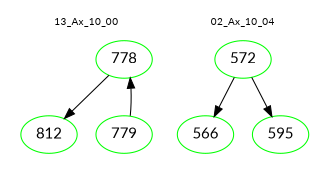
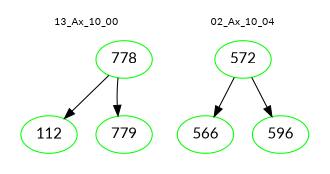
(131, 102) -> (117, 92)
(49, 135) -> (49, 135)
(281, 135) -> (281, 135)
